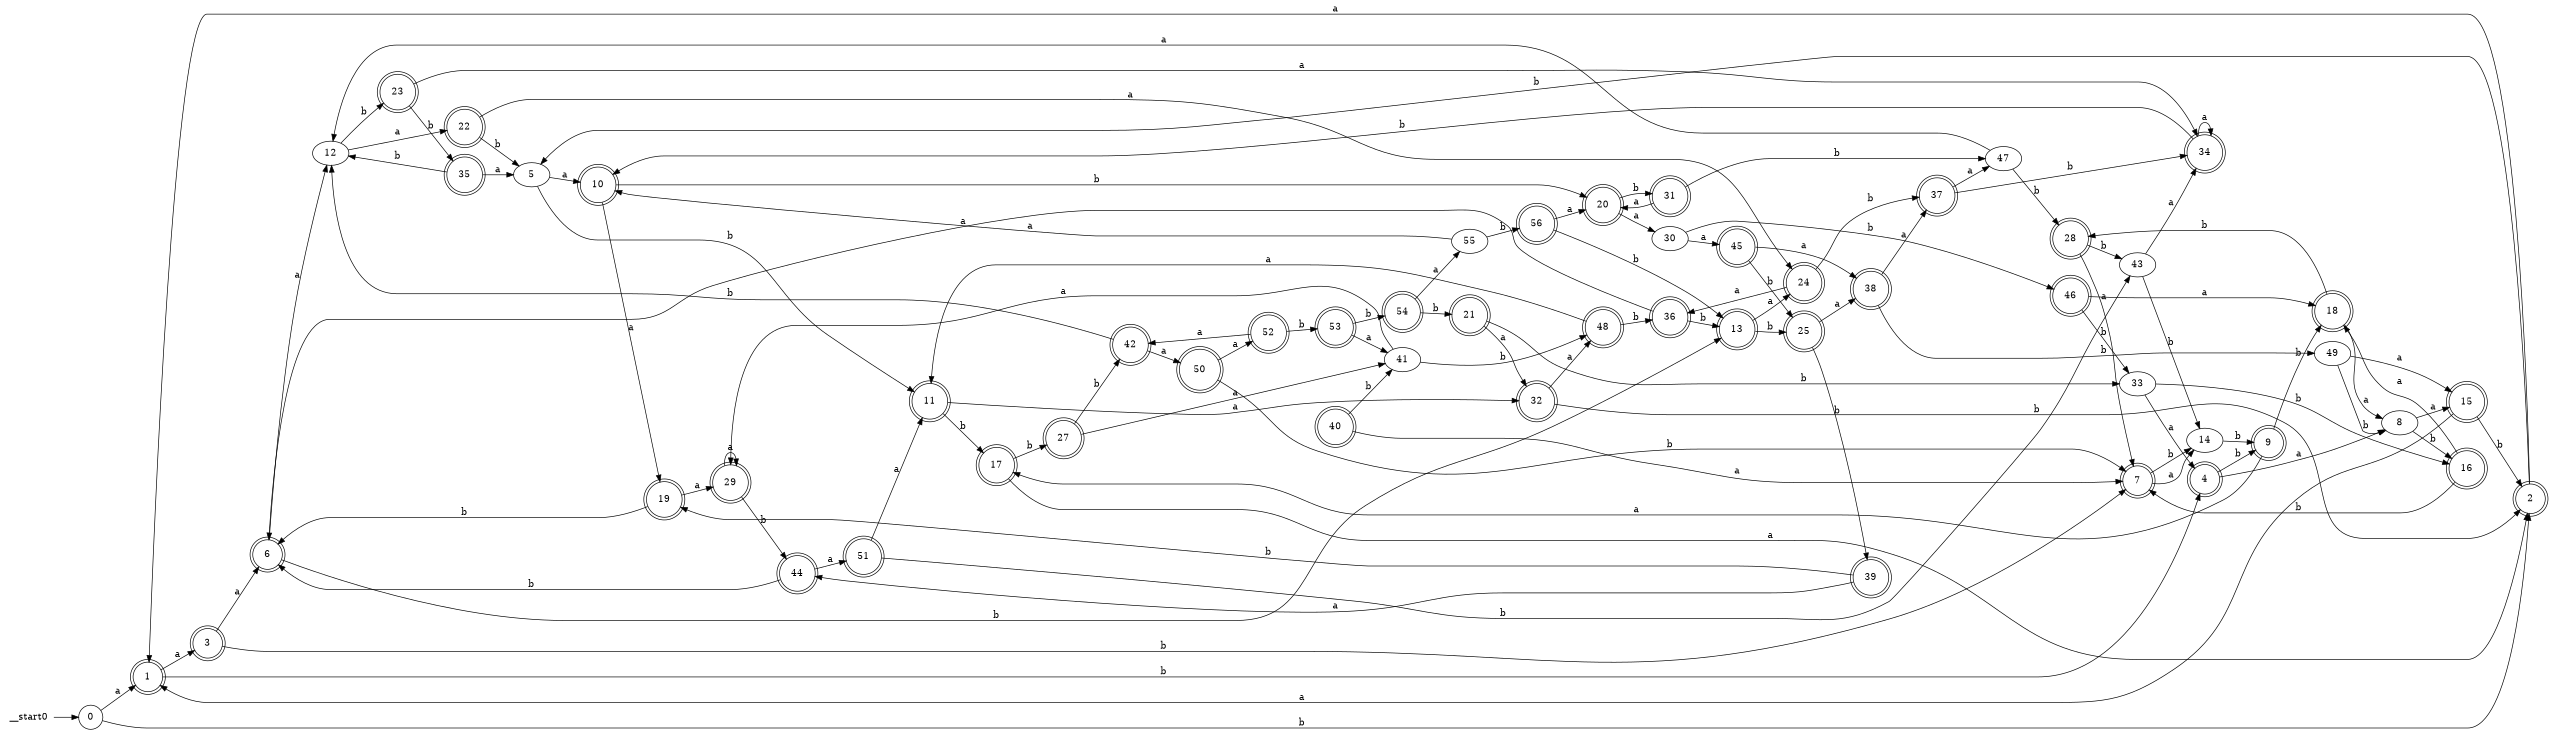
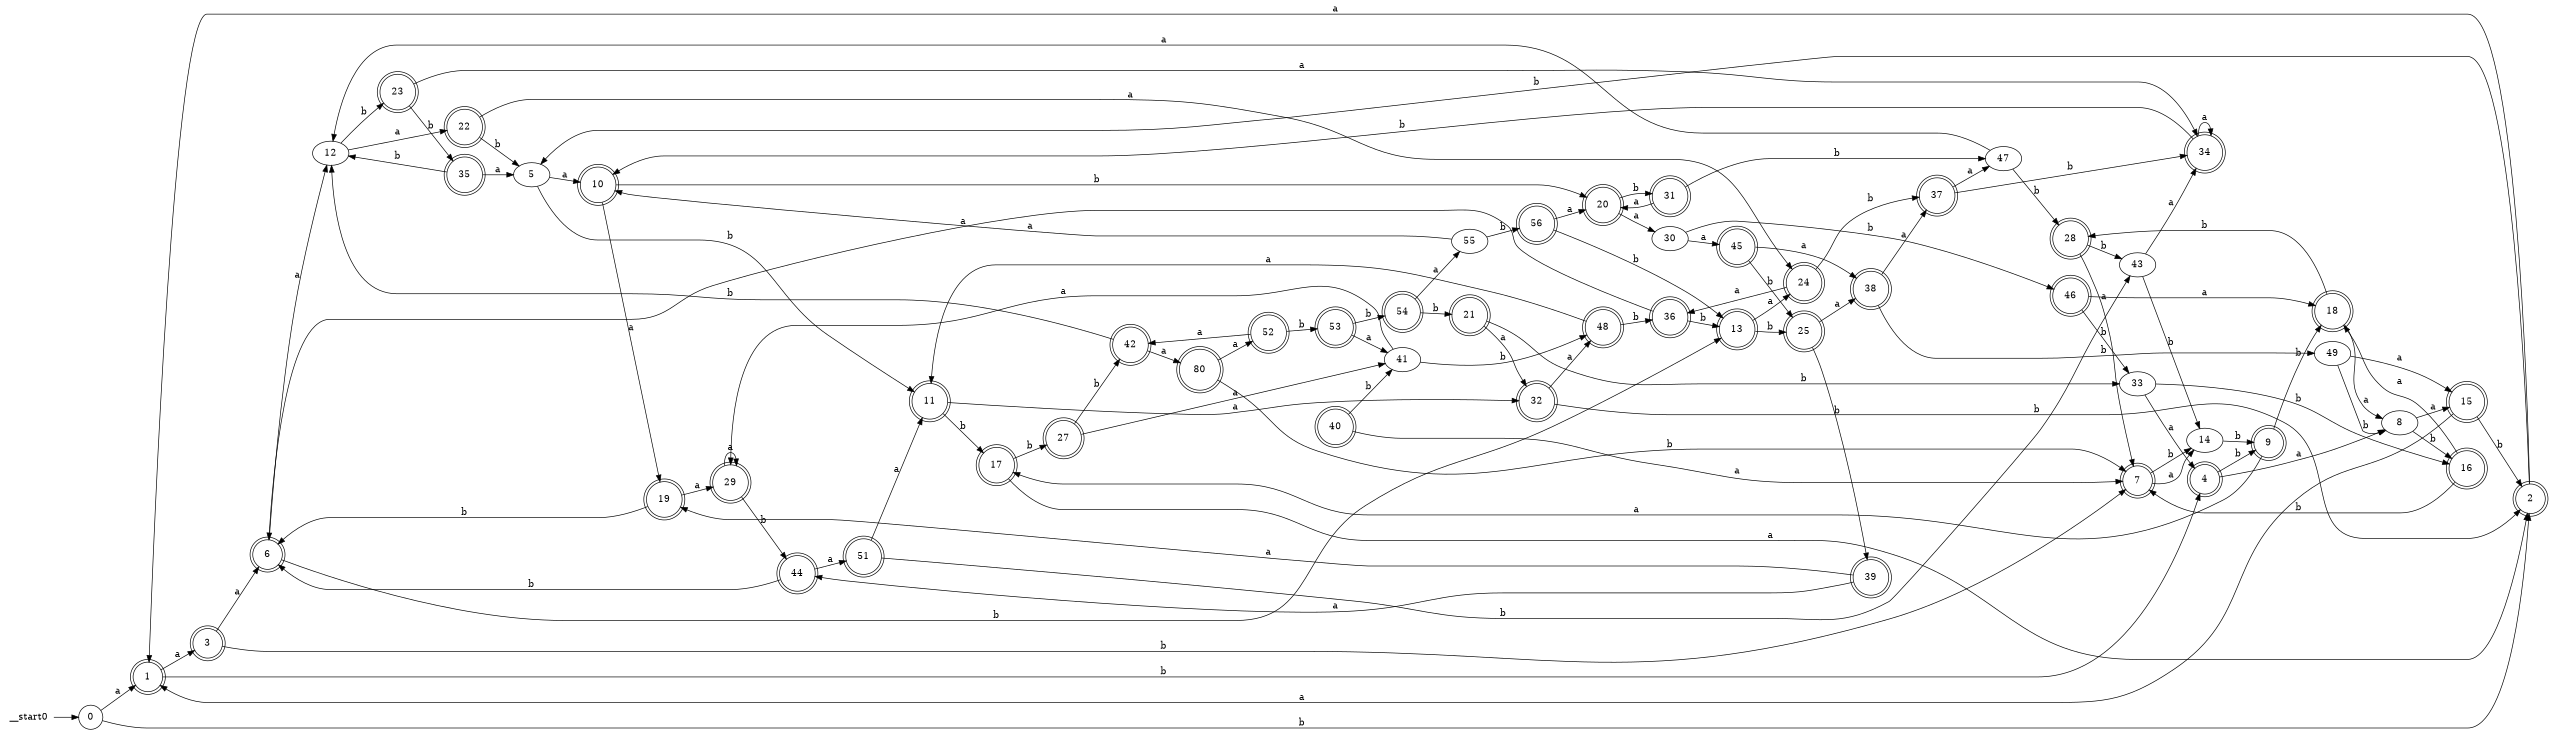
(1200, 370) -> (1200, 370)
(1269, 552) -> (1269, 552)
